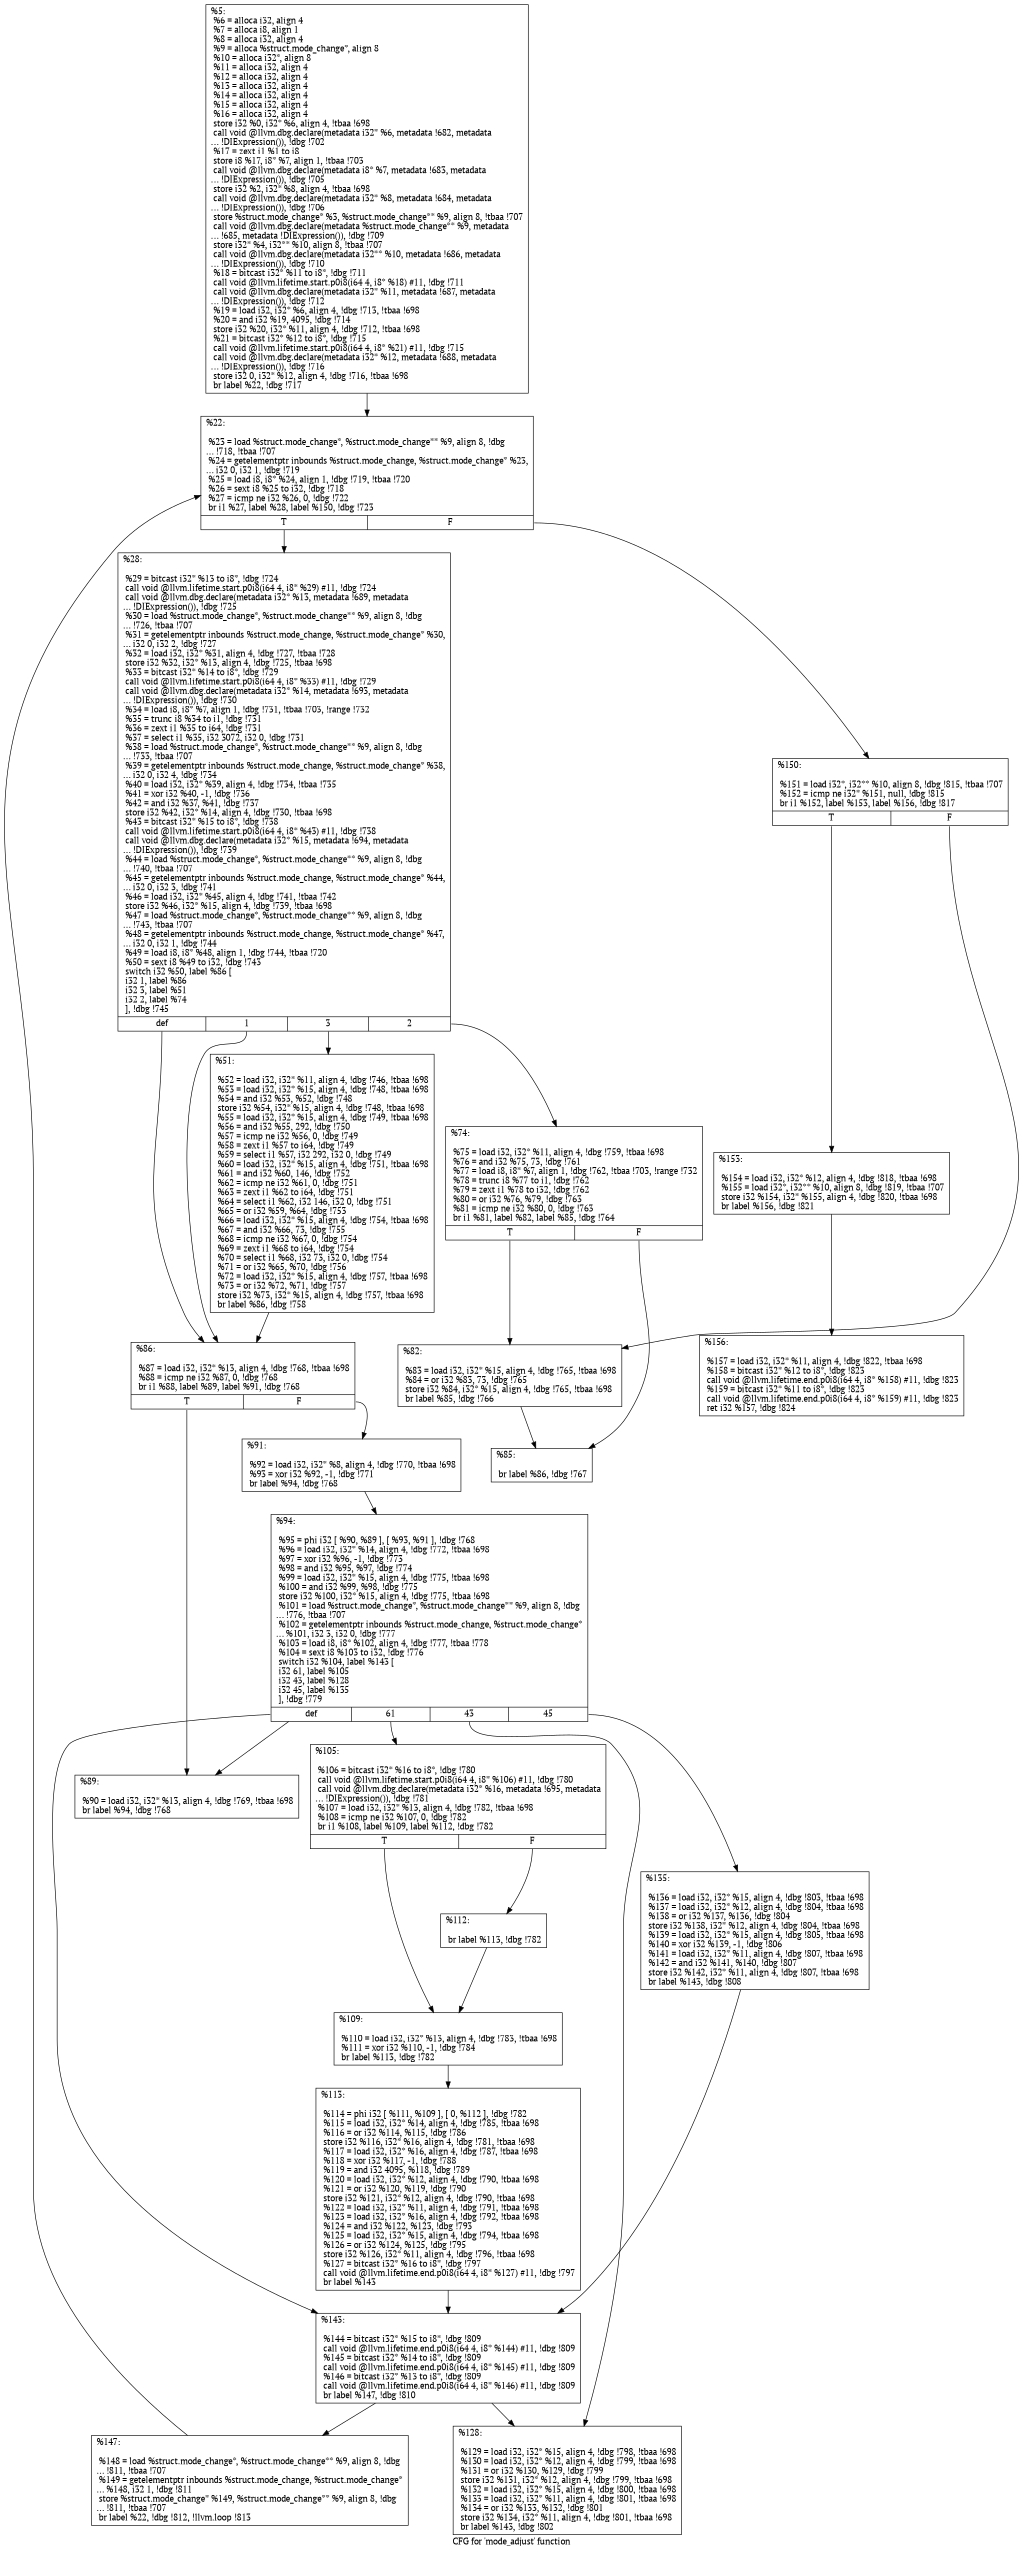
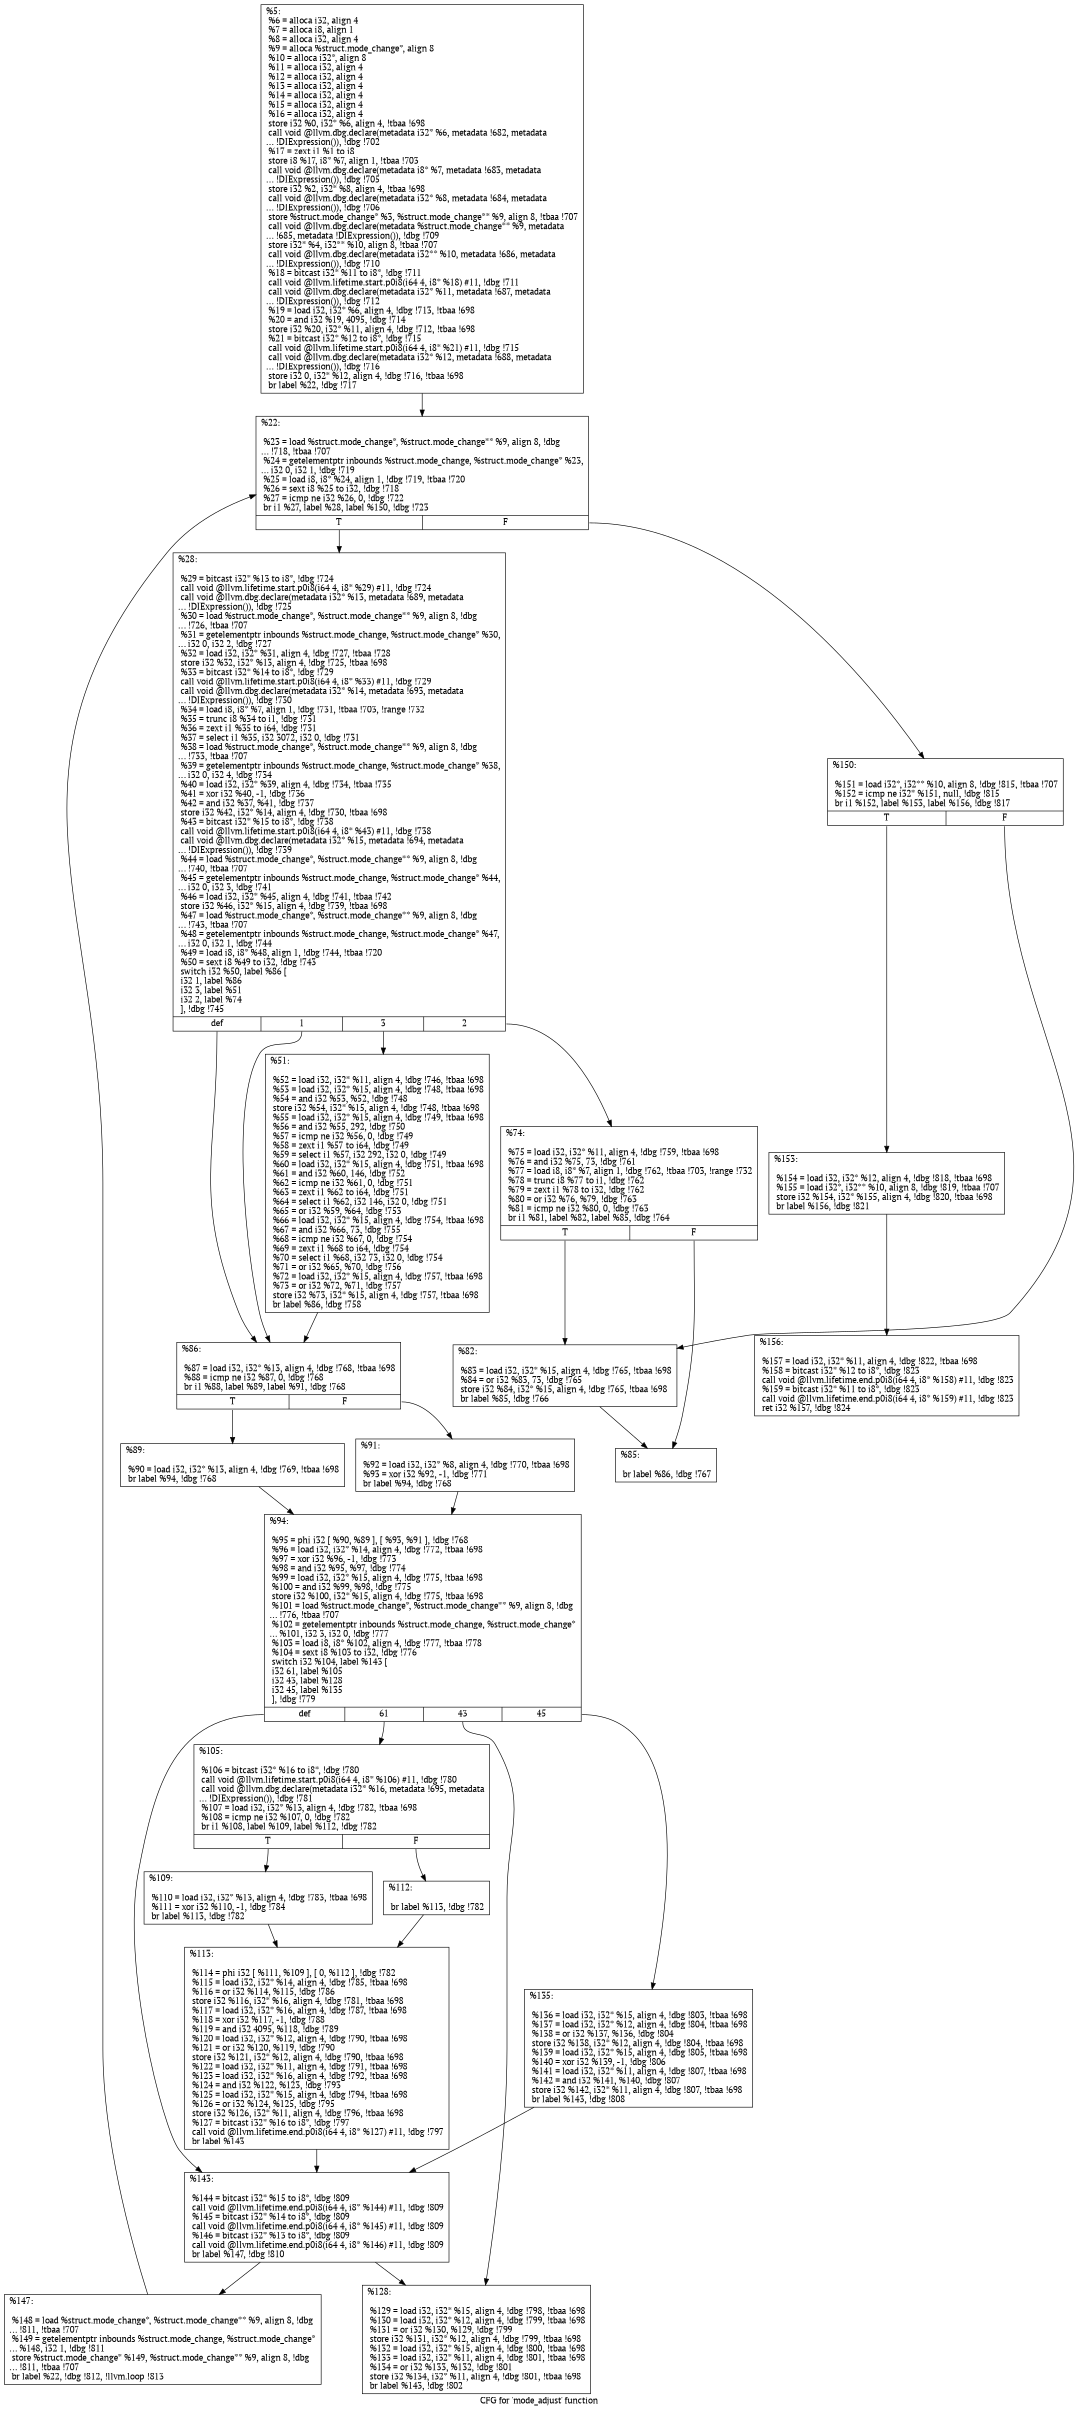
(255, 1746) -> (274, 1499)
(474, 1977) -> (412, 1929)
